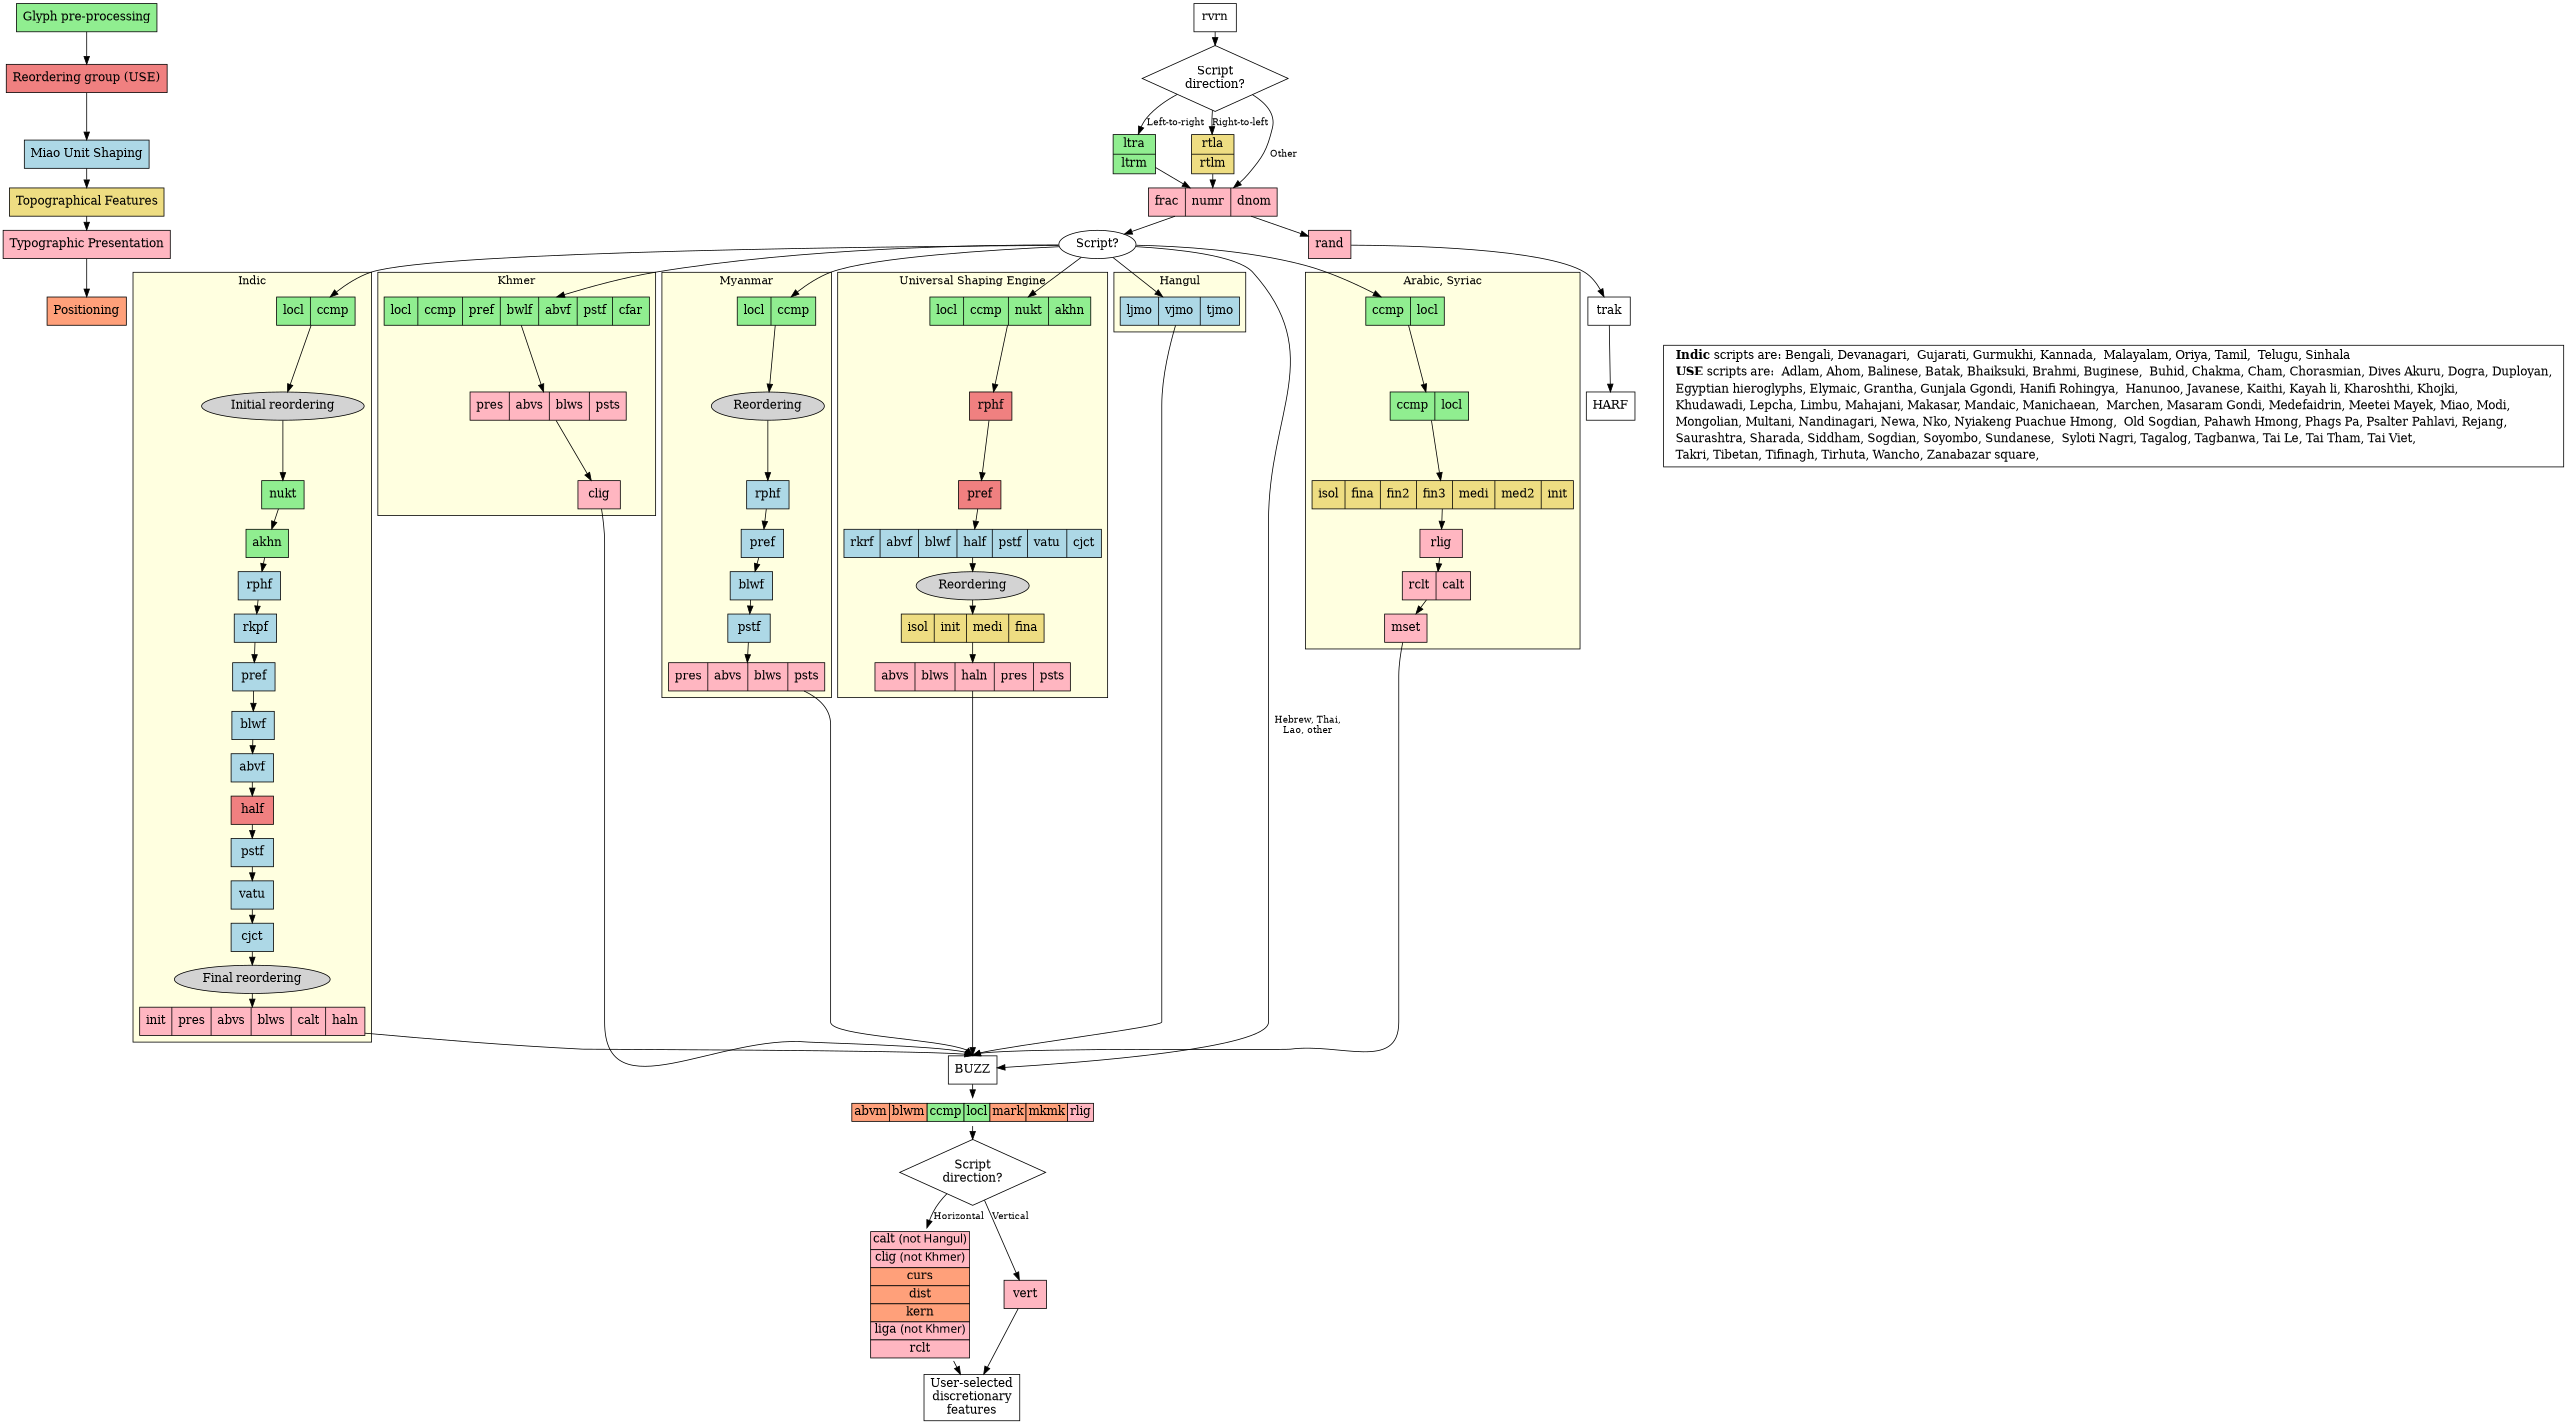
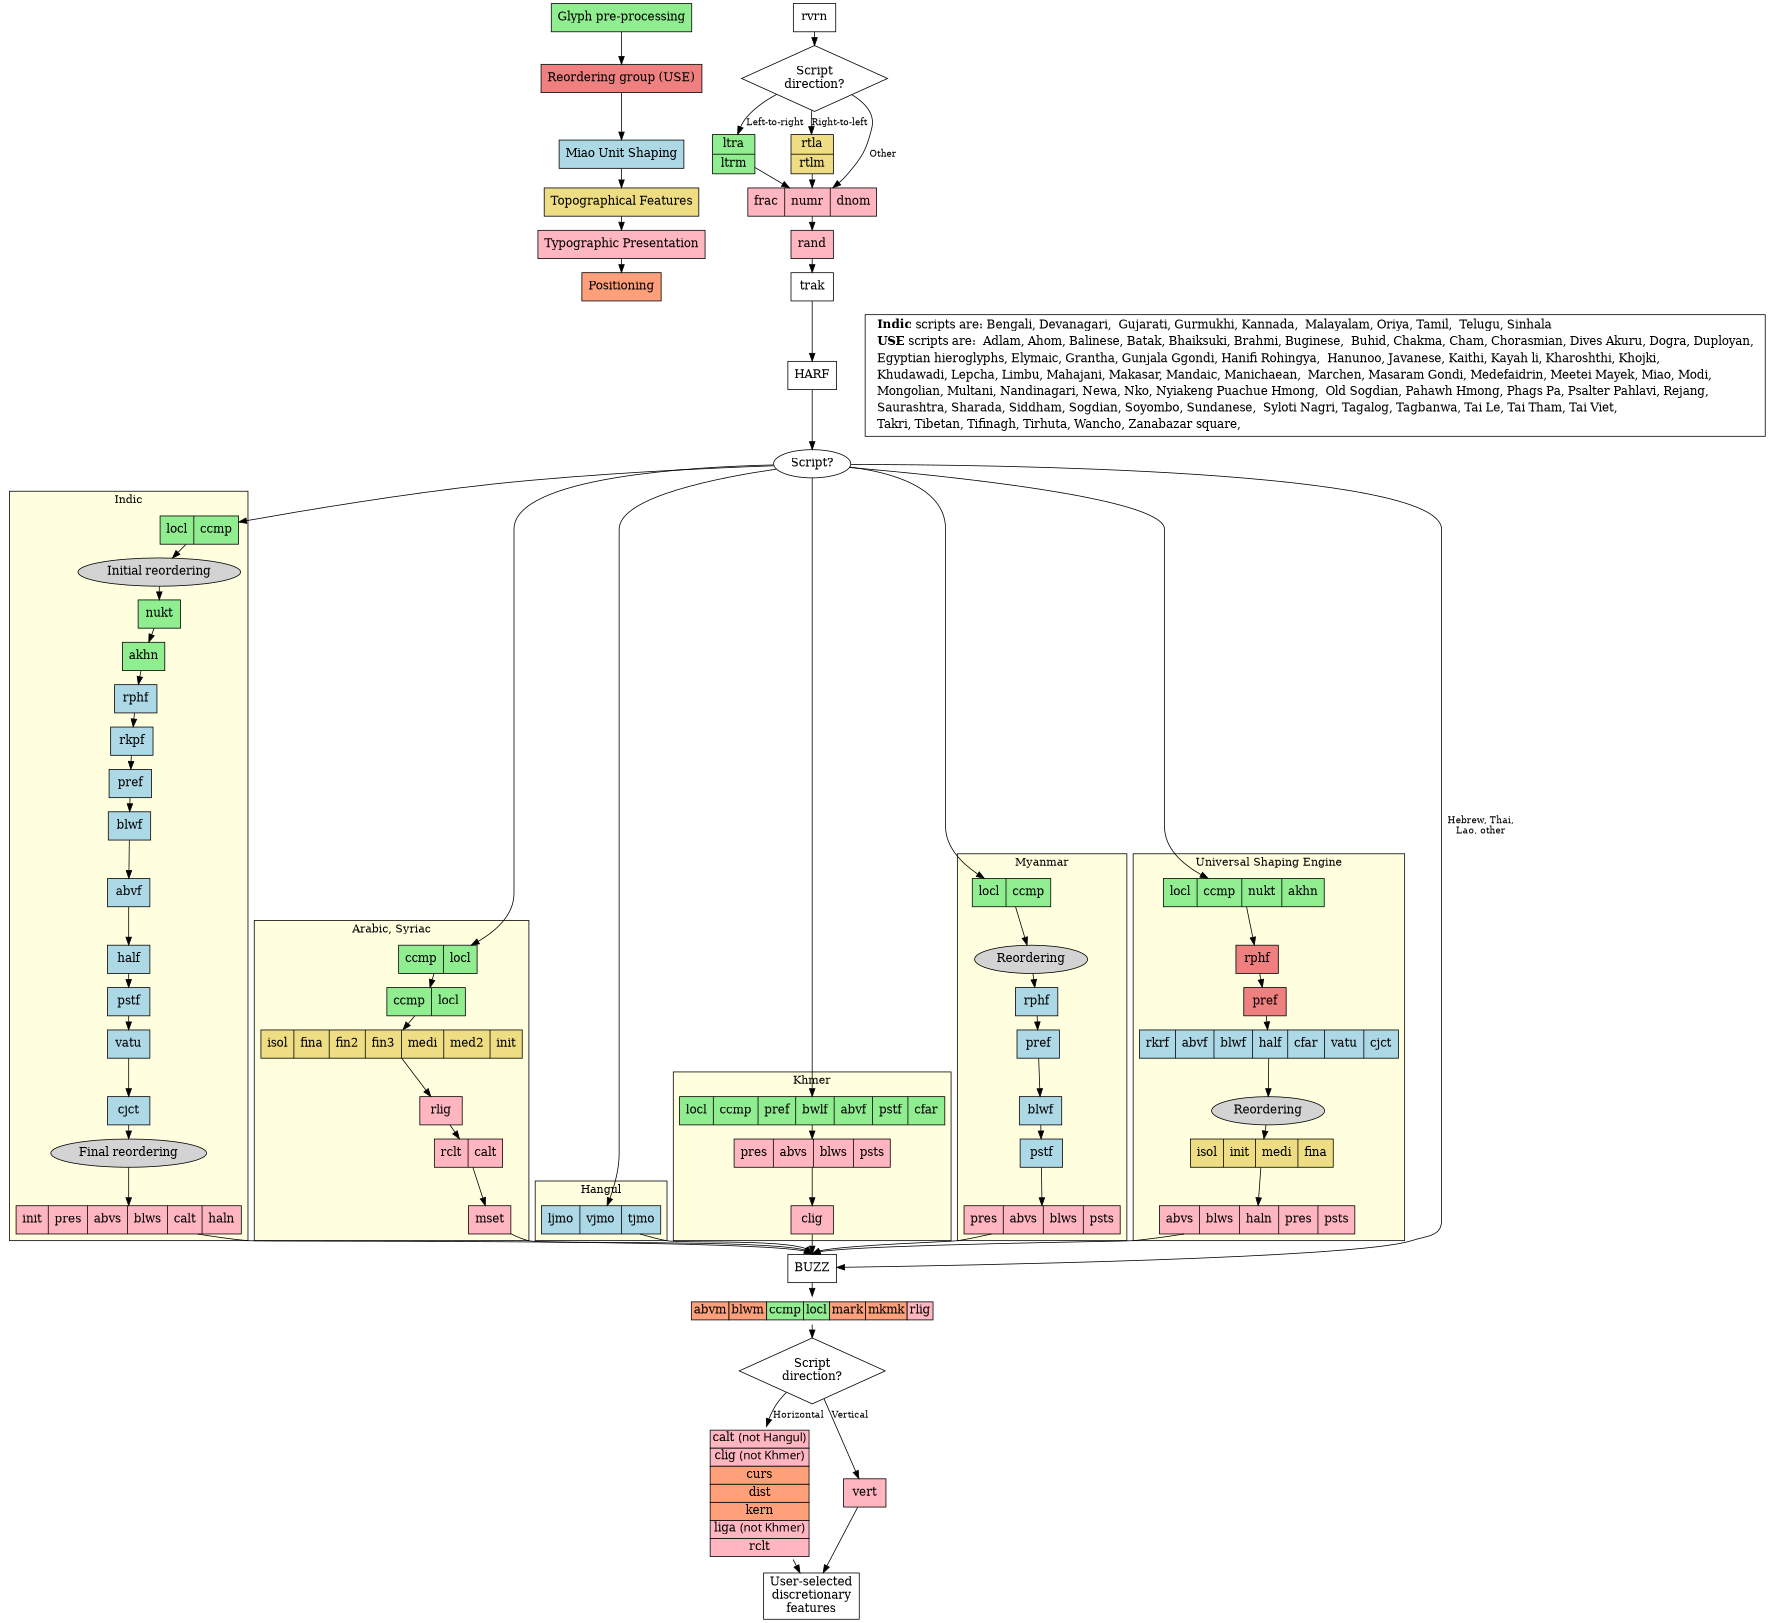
(1154, 224) -> (812, 416)
(1010, 543) -> (1306, 1043)
(252, 810) -> (129, 959)
